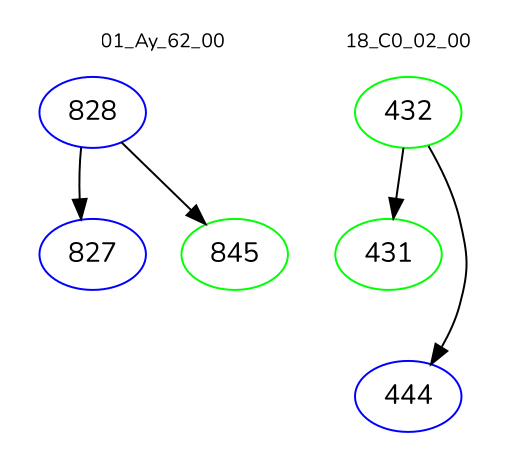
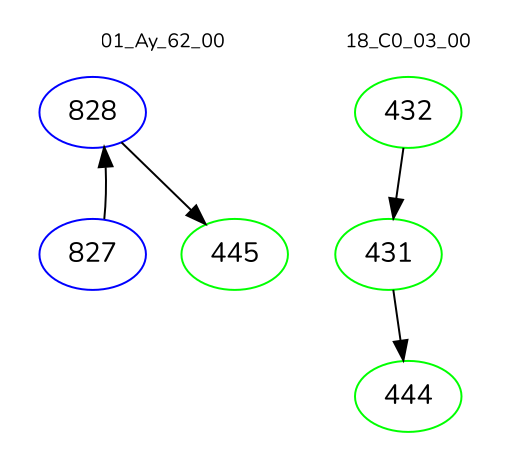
(408, 42) -> (408, 42)
(80, 173) -> (106, 193)
(465, 245) -> (397, 315)
(235, 254) -> (235, 254)
(408, 396) -> (408, 396)
